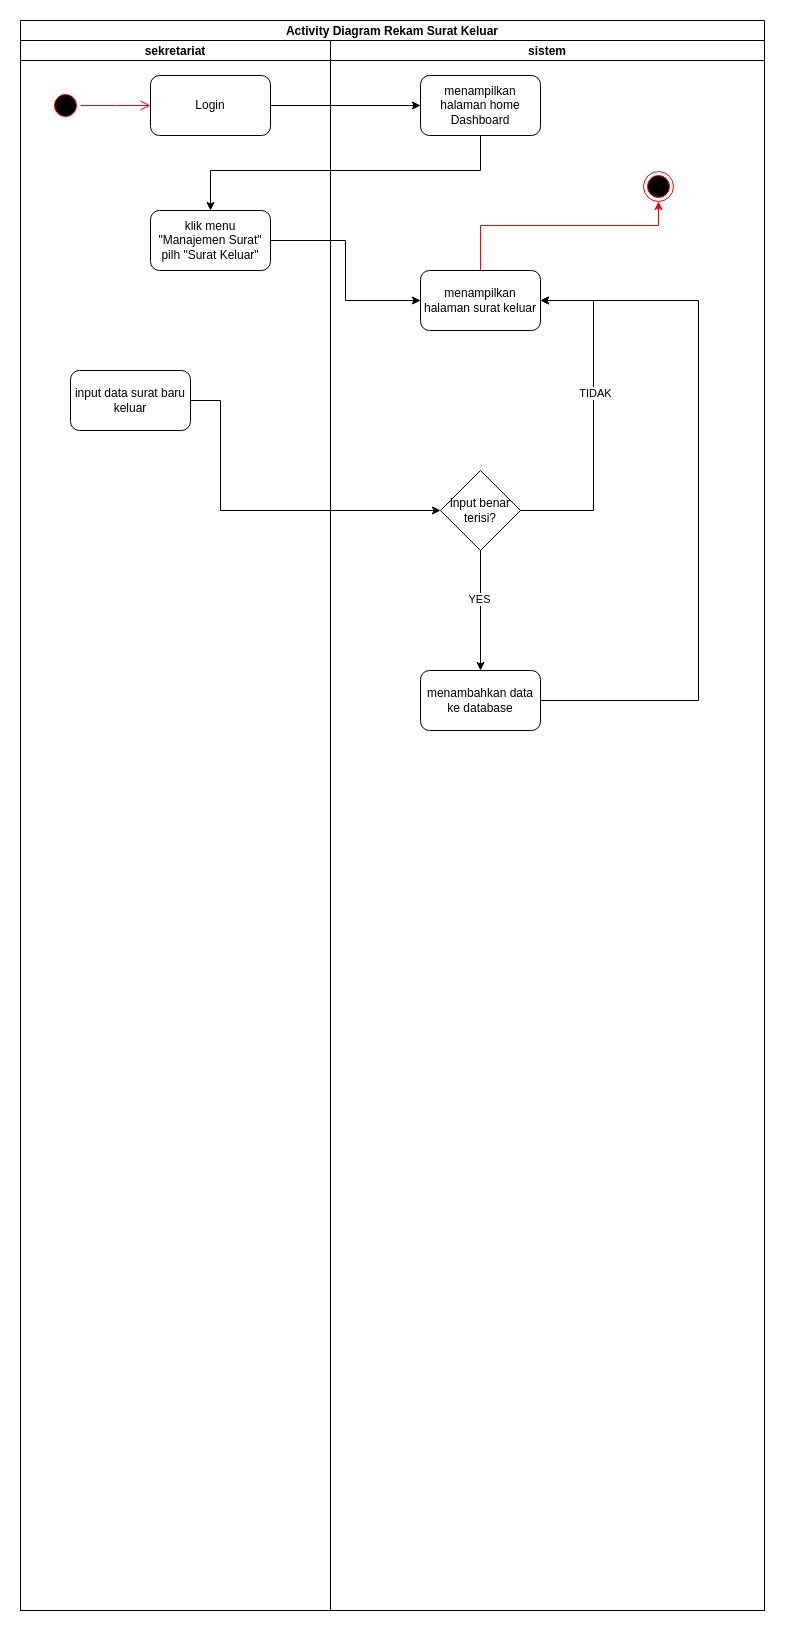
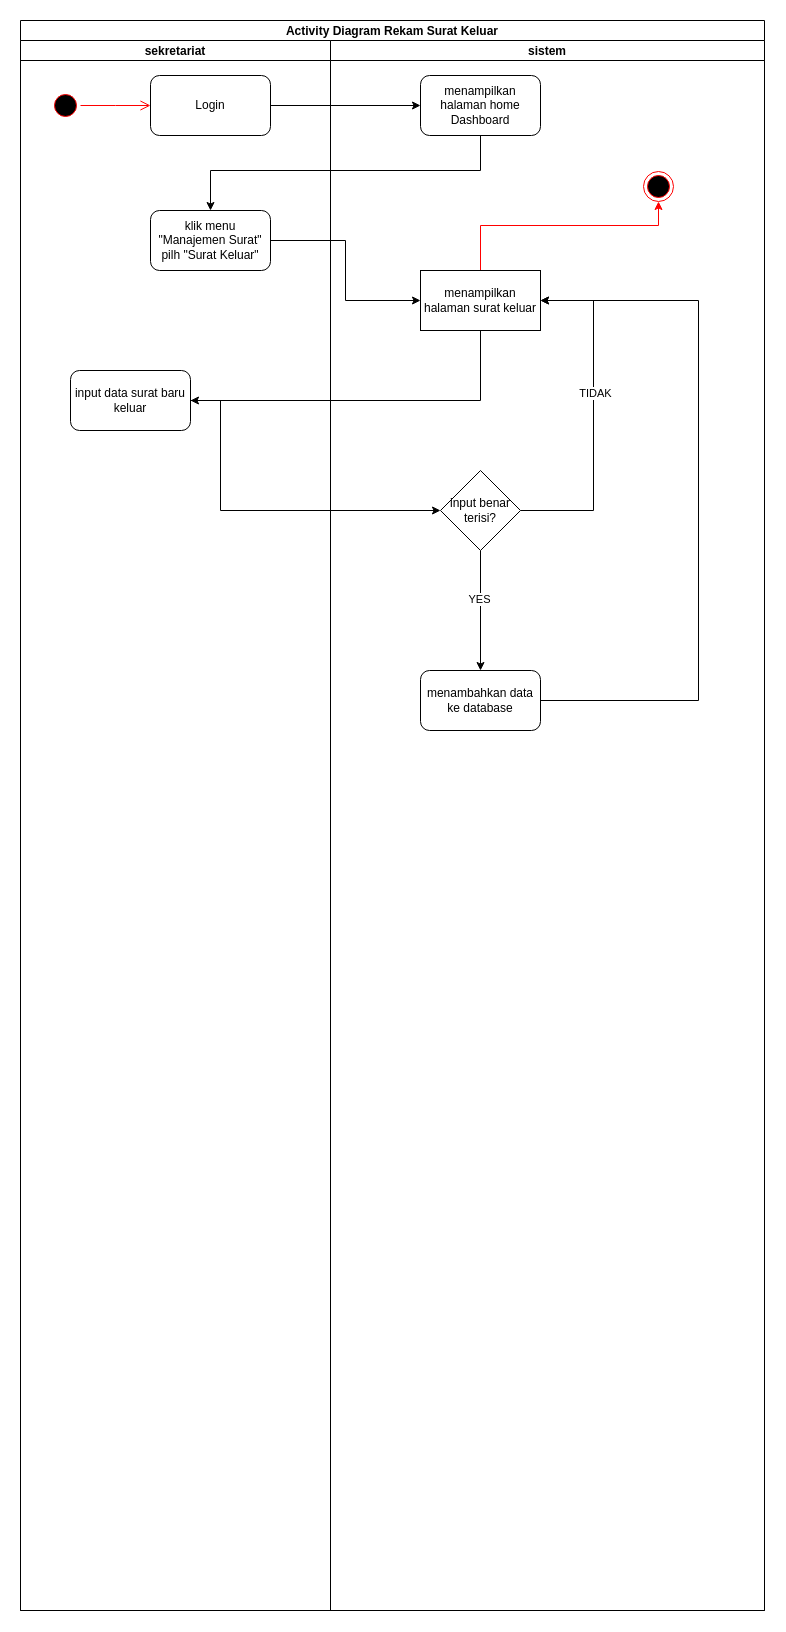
(481, 301) -> (481, 301)
none -> (386, 401)
